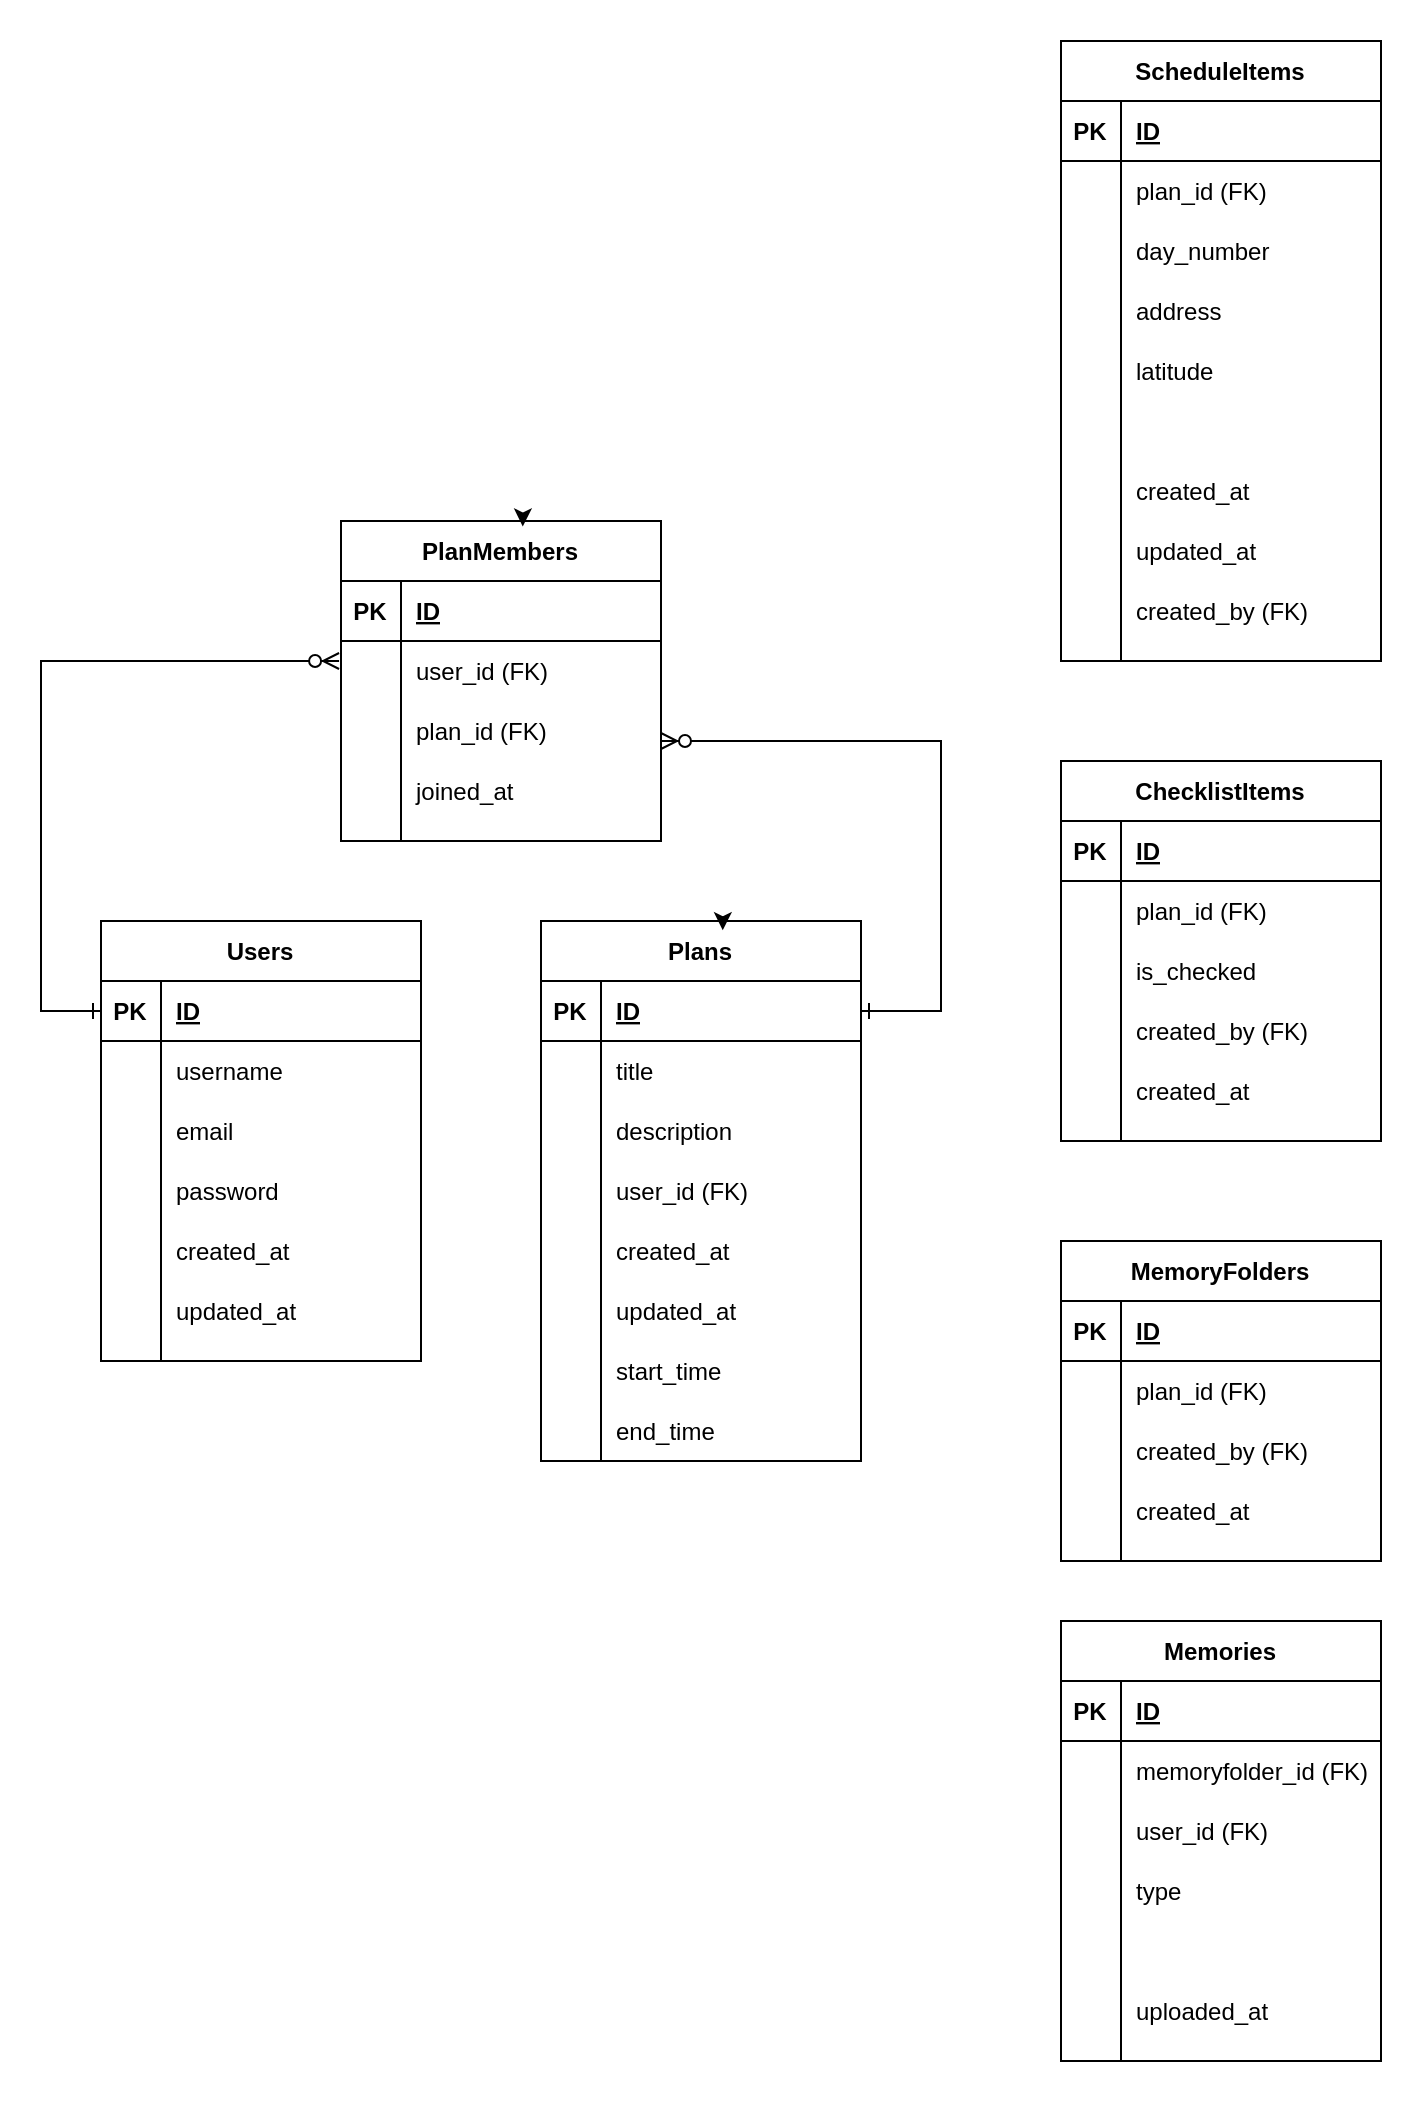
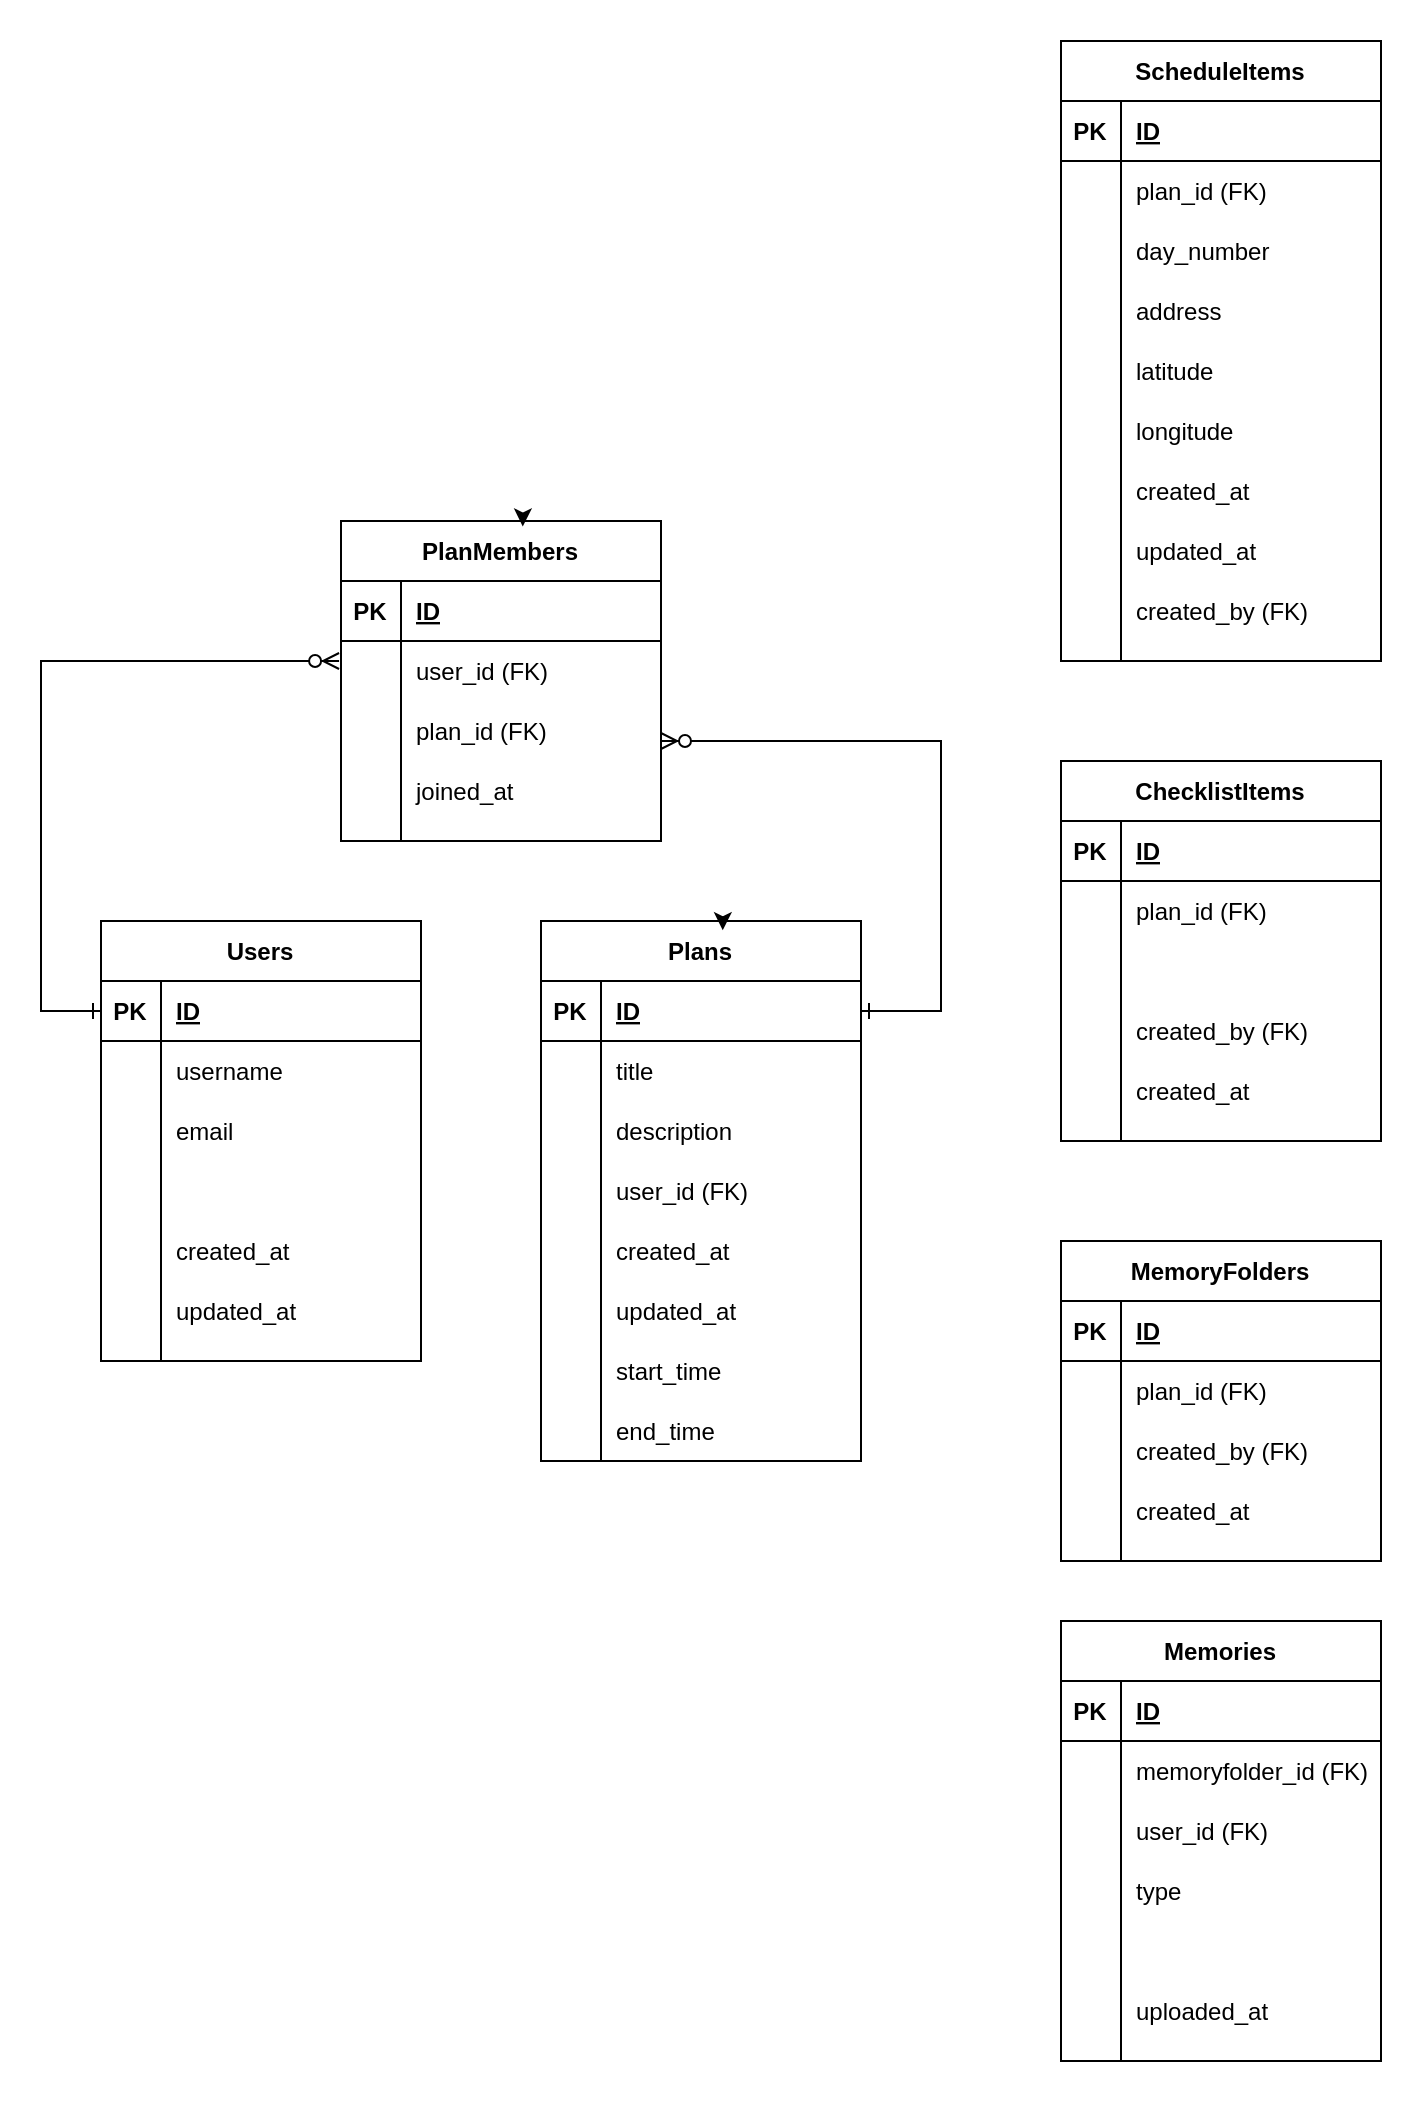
none -> (1251, 431)
(1251, 971) -> none
(291, 1191) -> none
